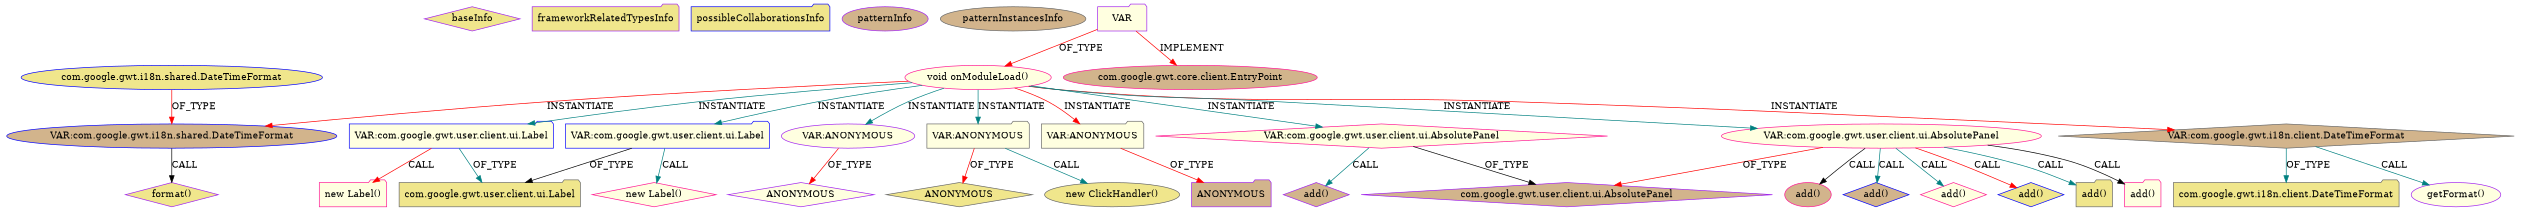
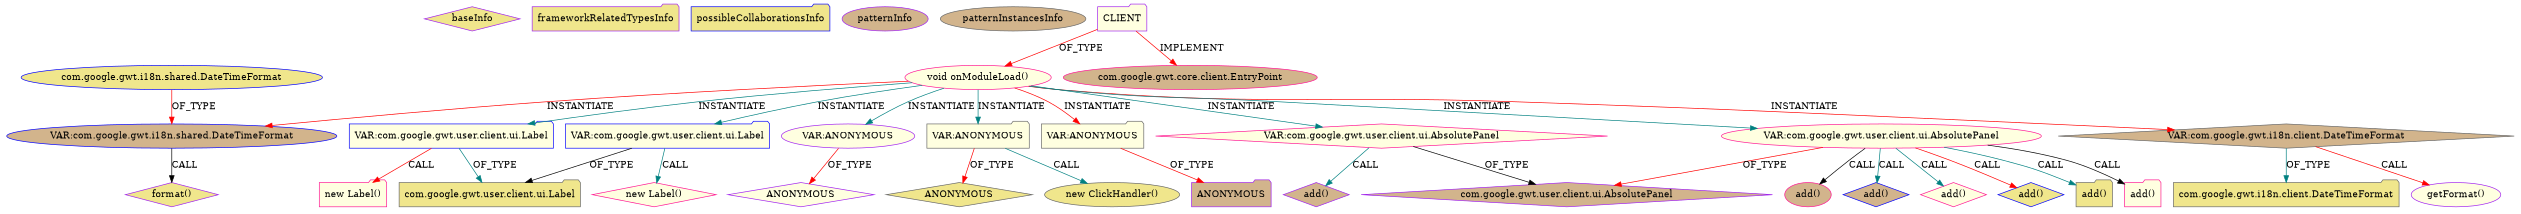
(1122, 19) -> (1122, 19)
(2369, 165) -> (2369, 165)
